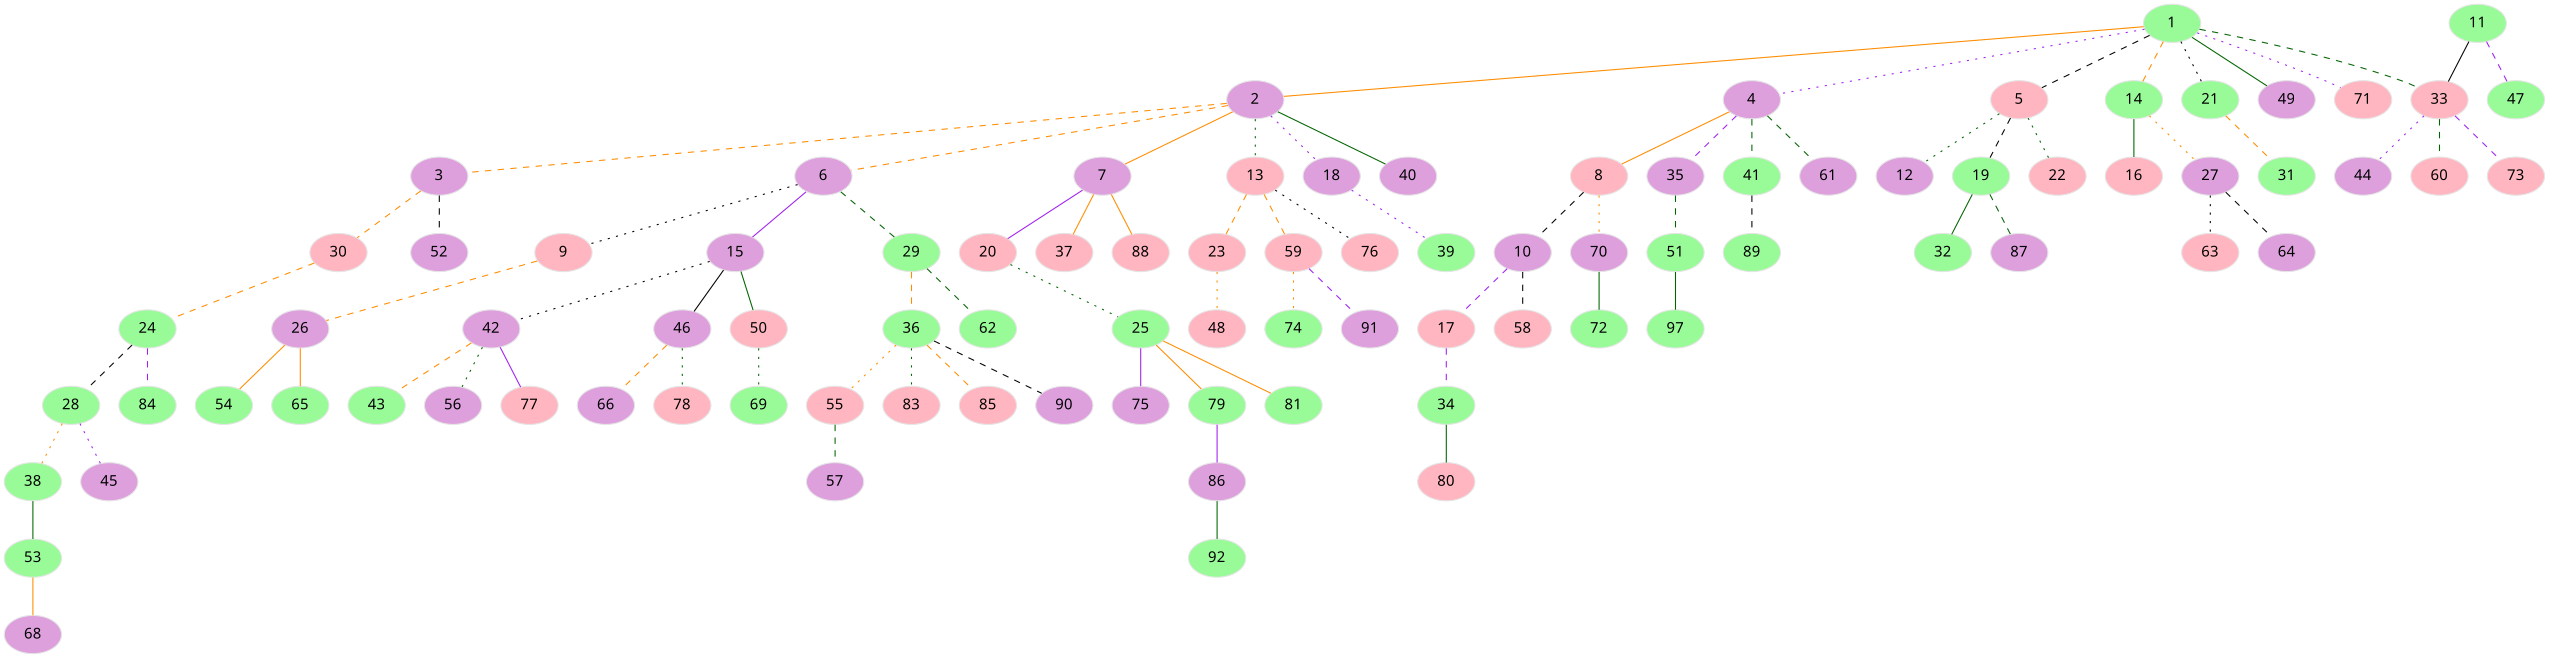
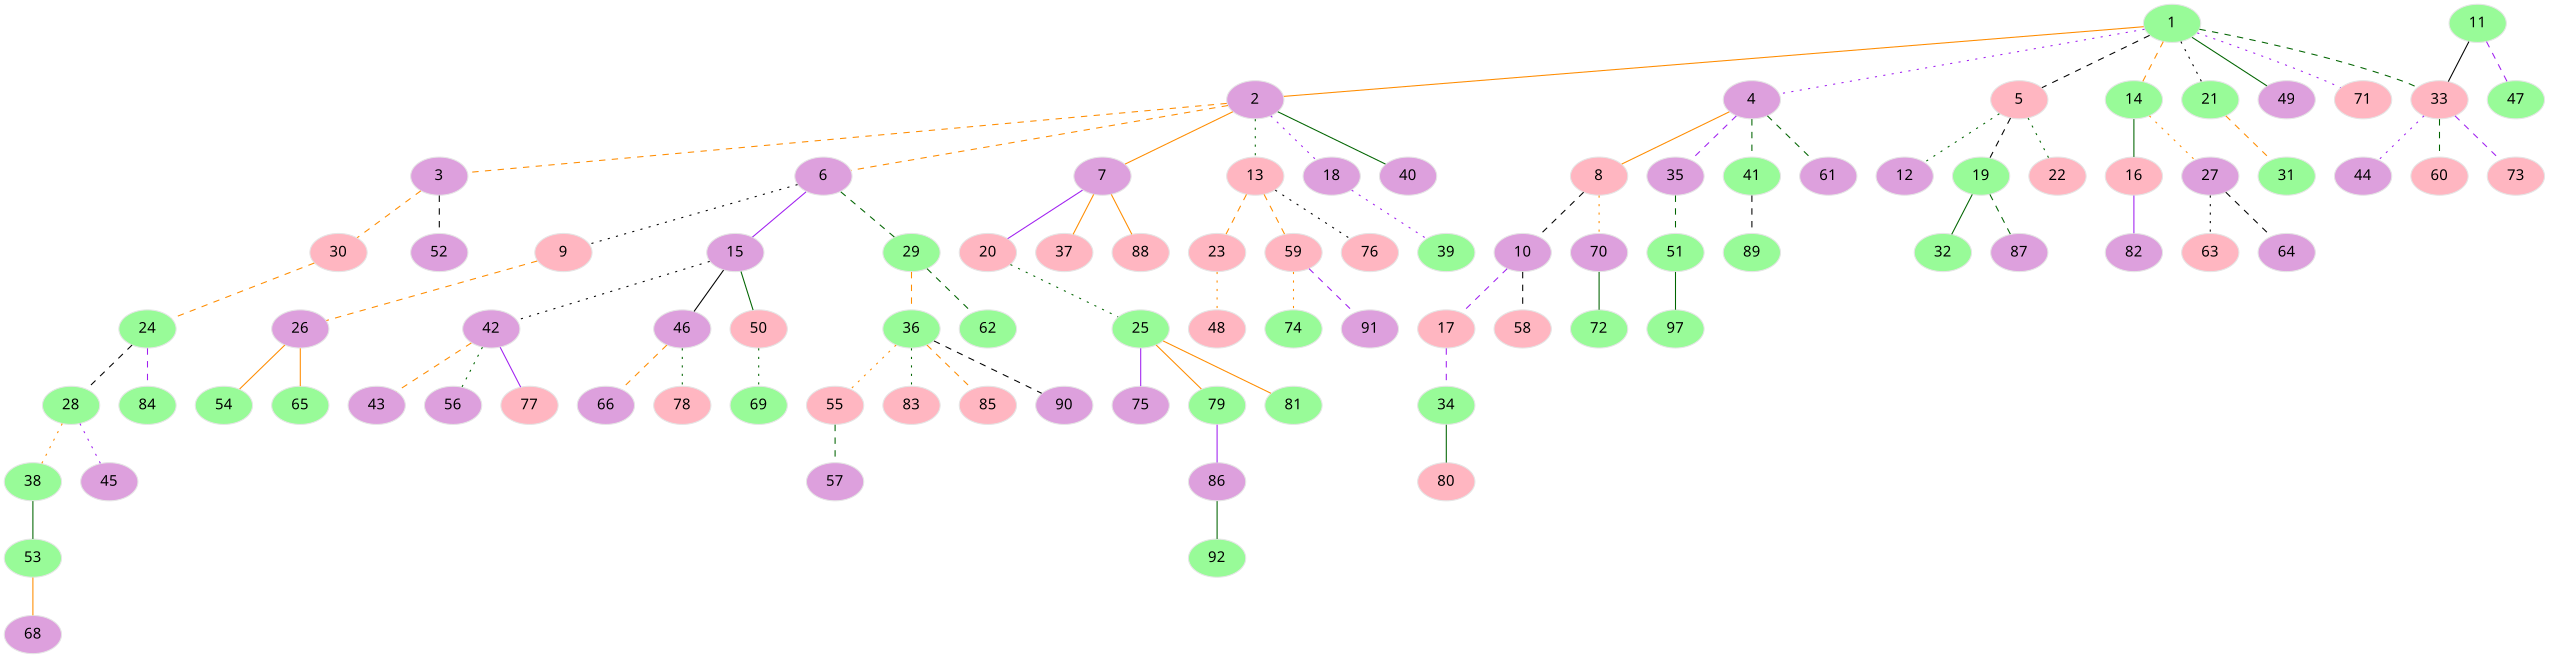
none -> (2134, 253)
(377, 405) -> (377, 405)
